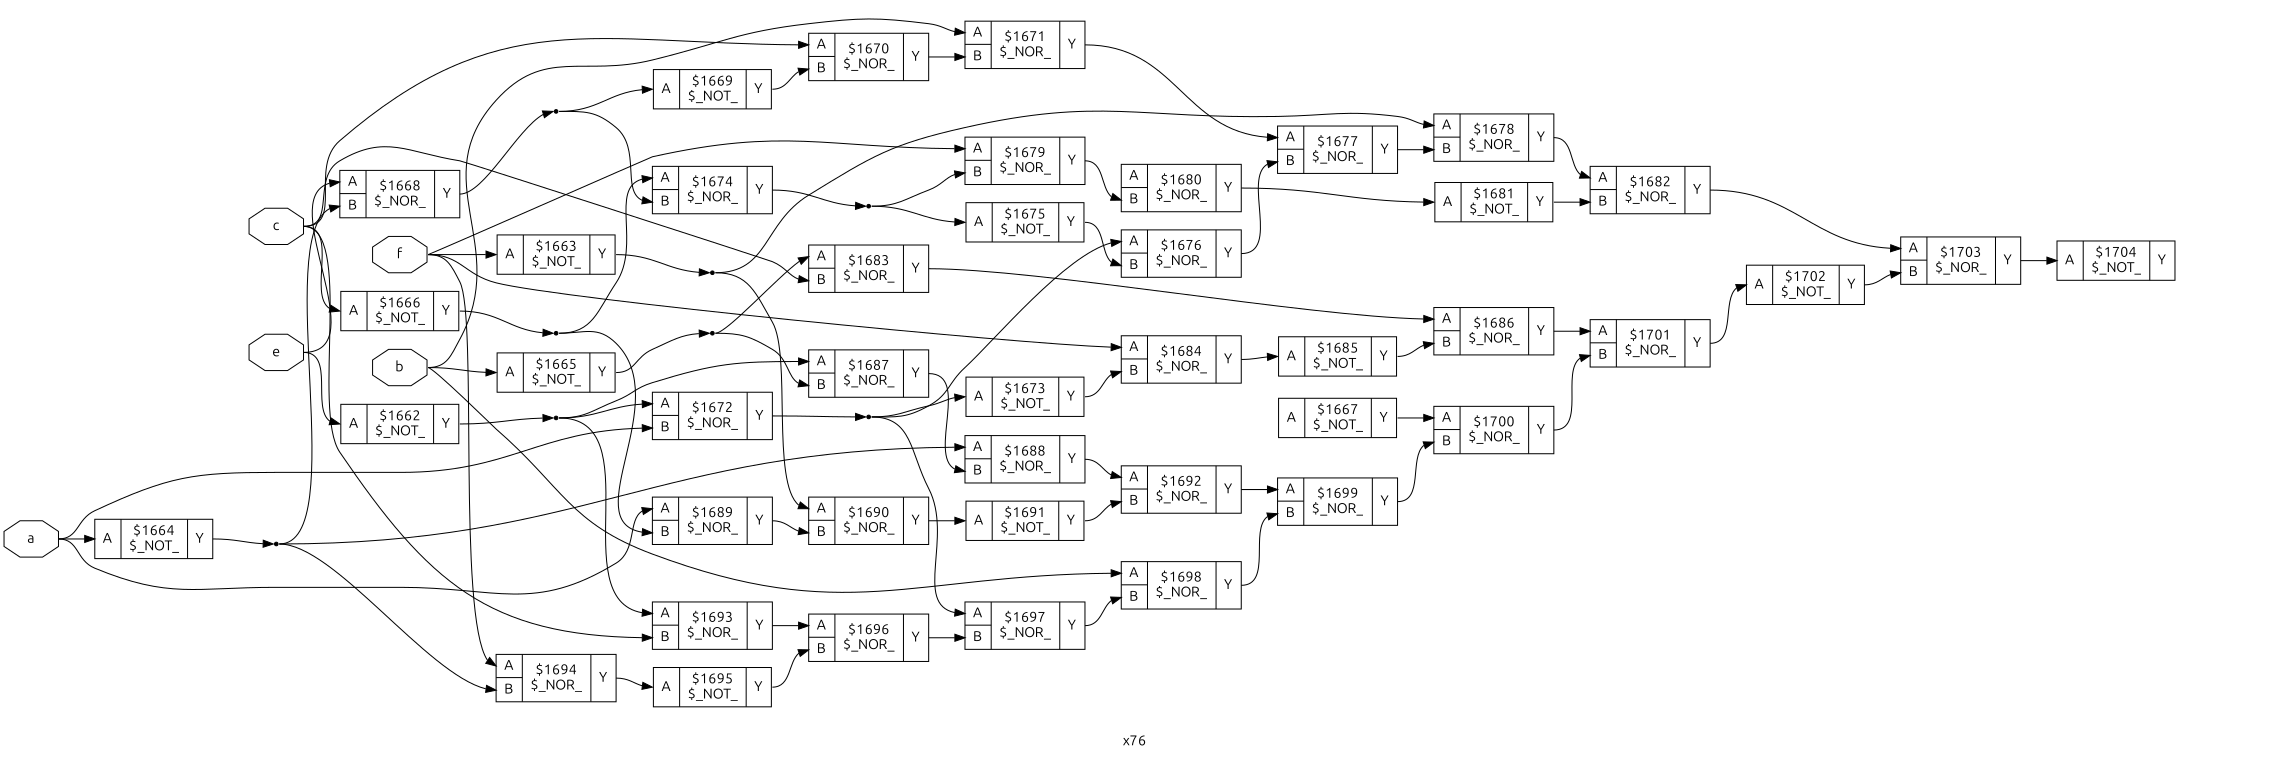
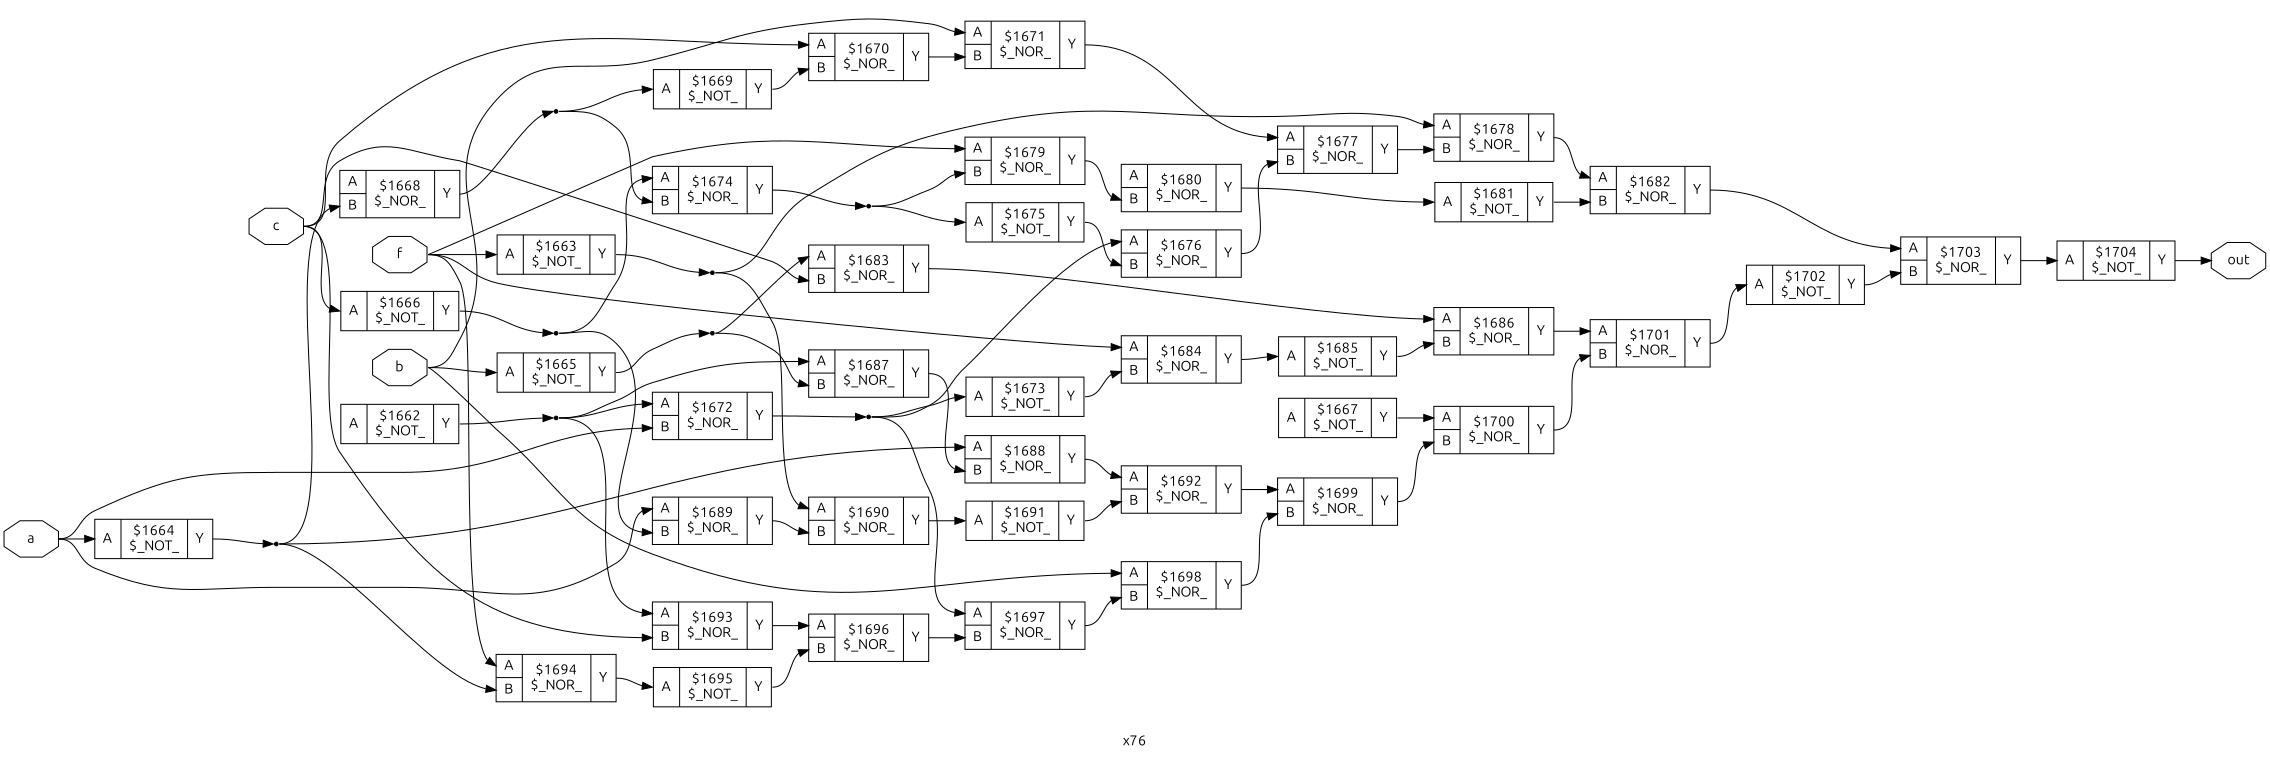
none -> (2238, 261)
(276, 352) -> none
